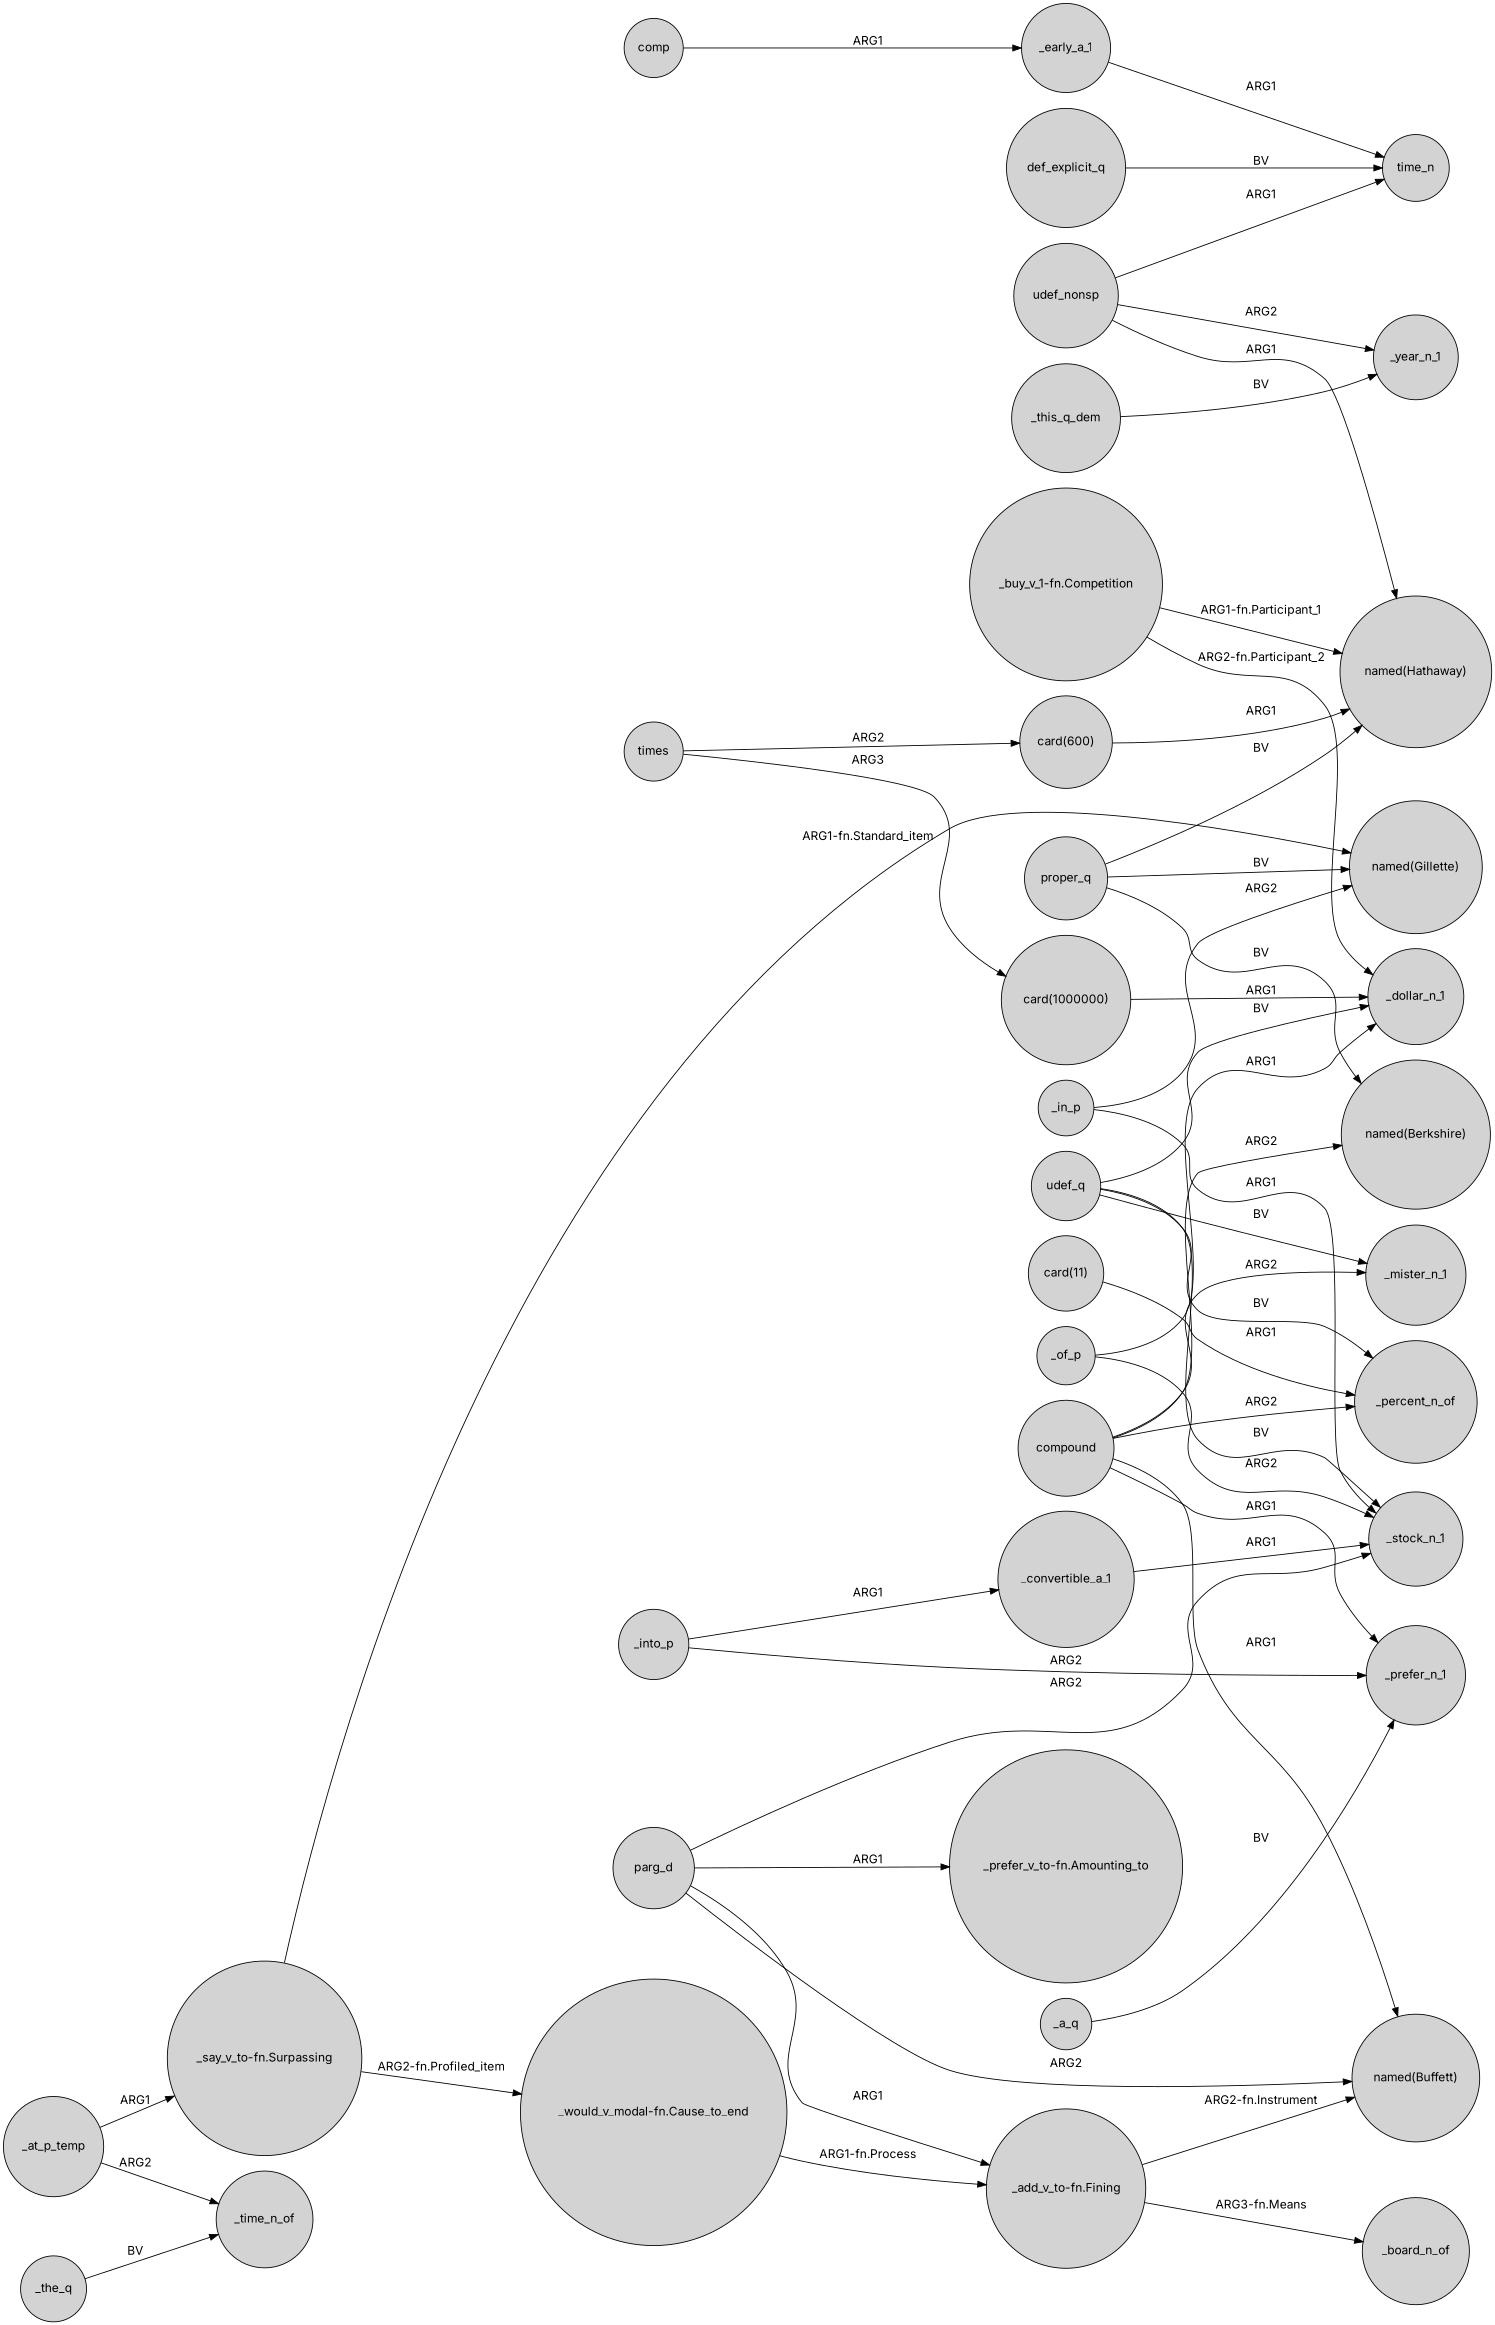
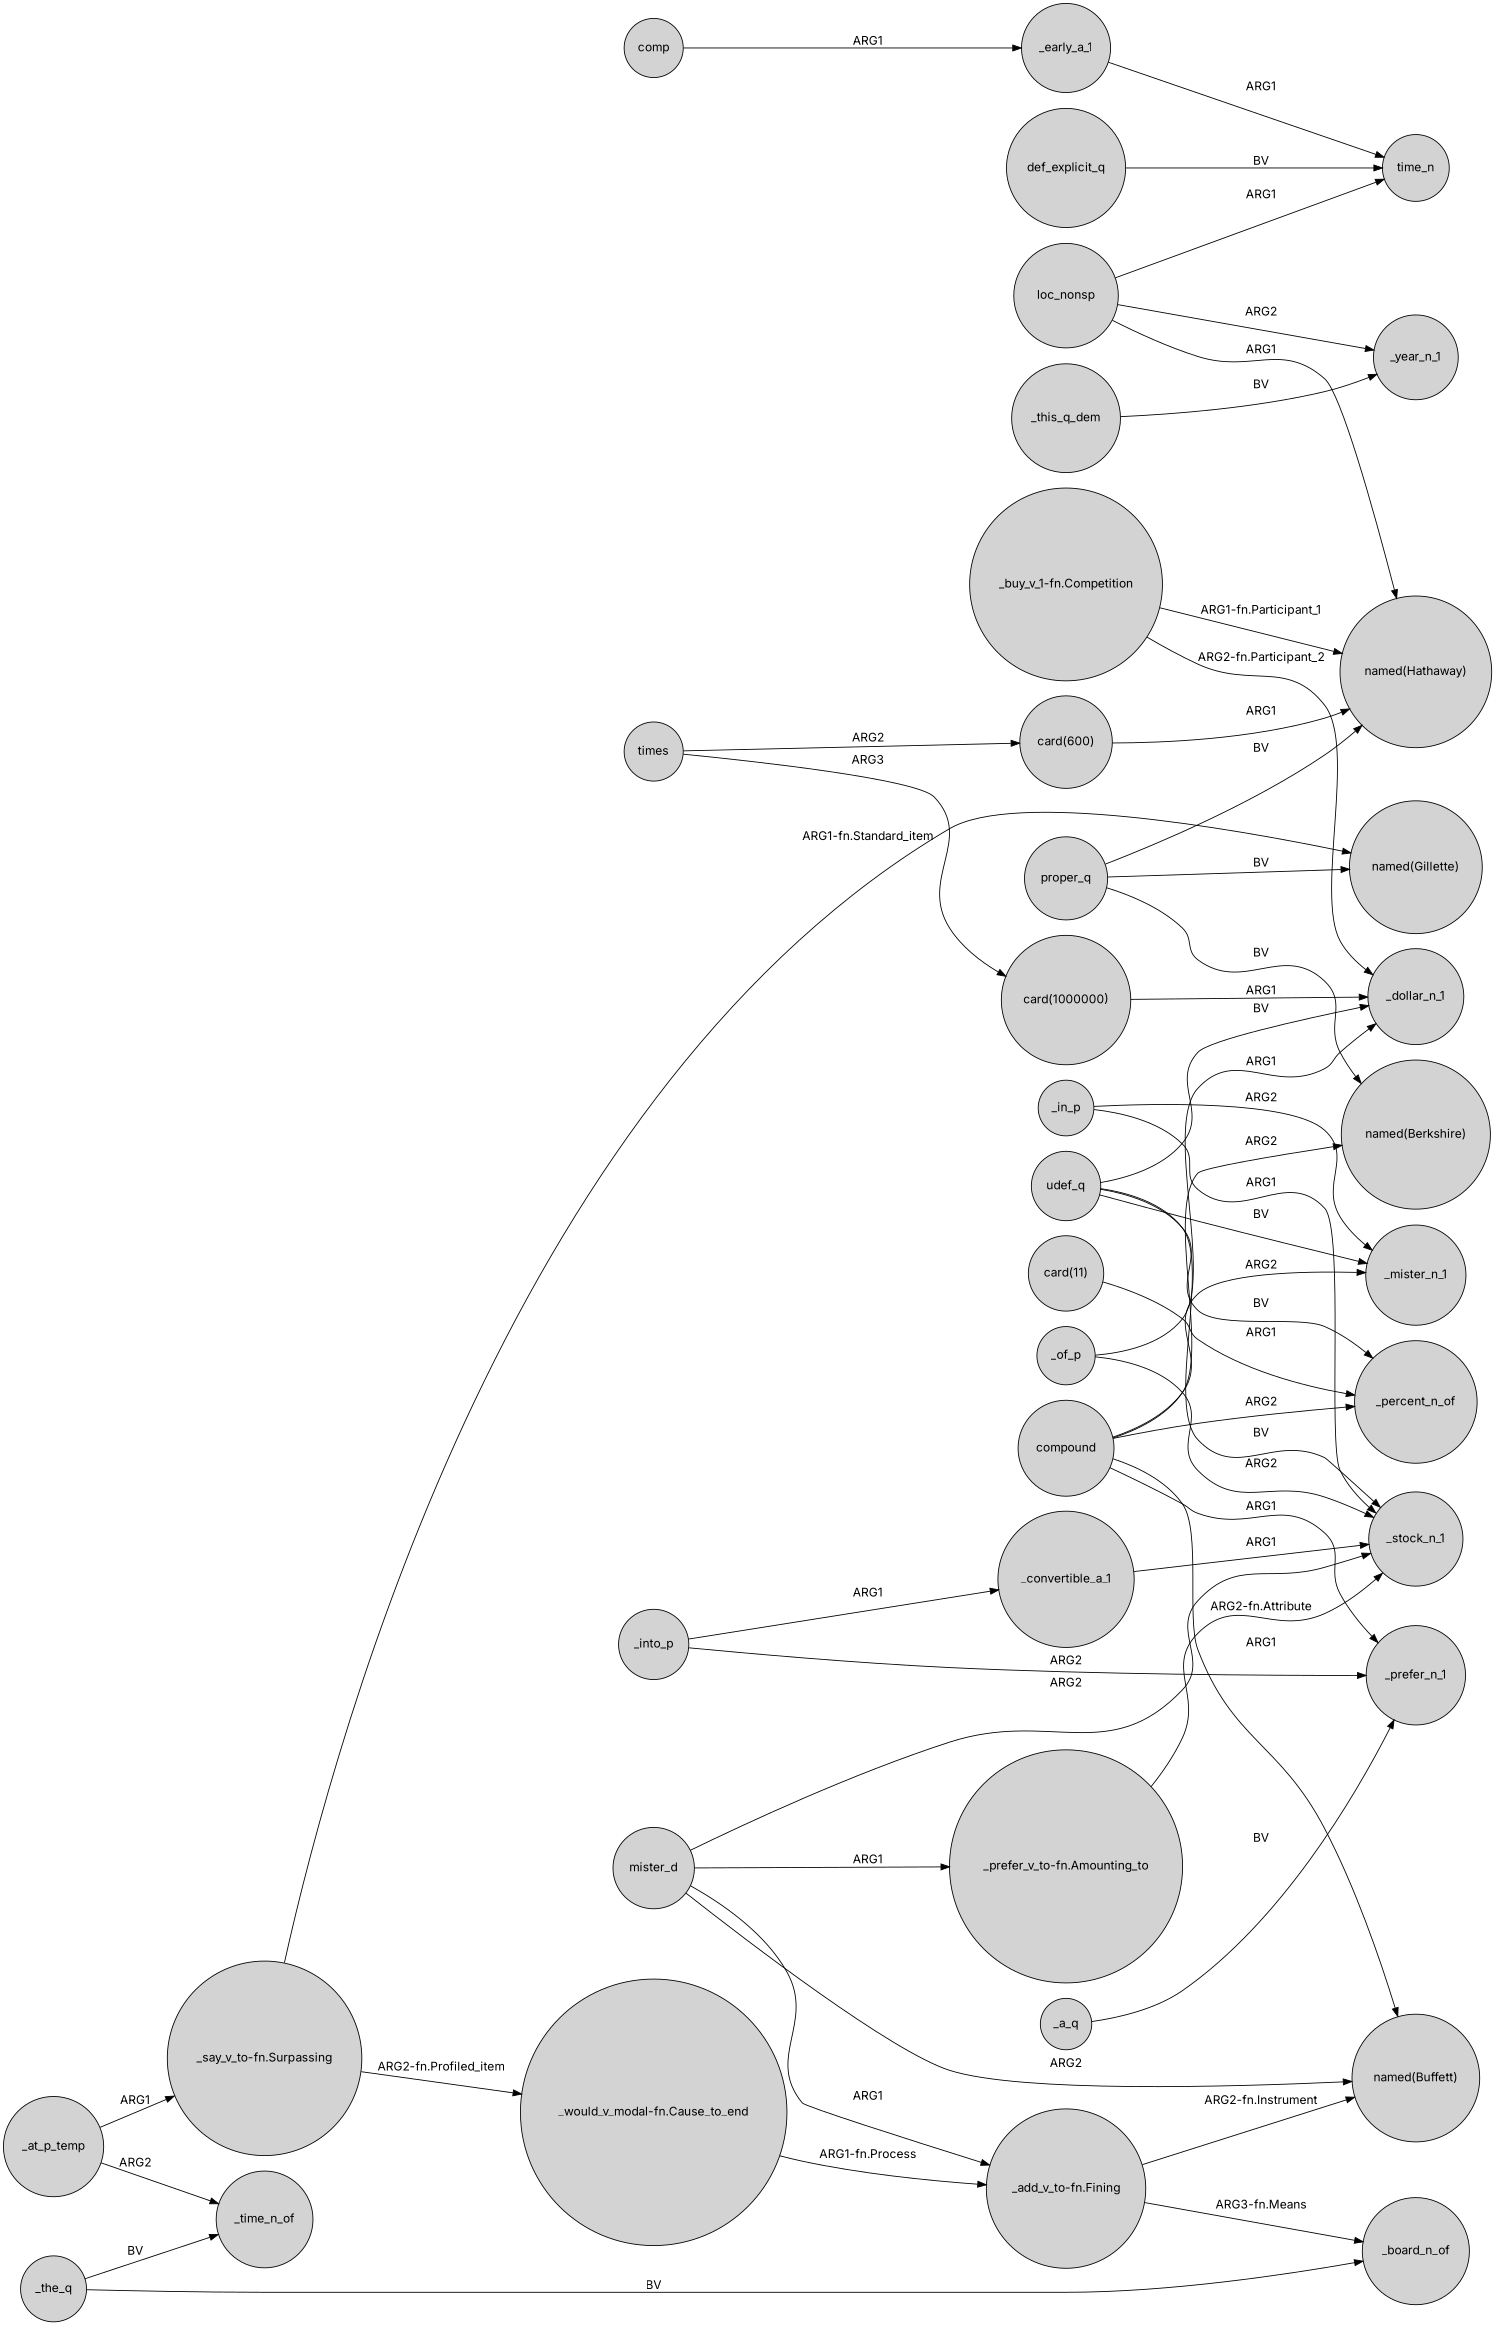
(1066, 296) -> (1066, 296)
(1186, 979) -> (1276, 1112)
none -> (1209, 1625)
(654, 1868) -> (654, 1868)
none -> (721, 2292)
